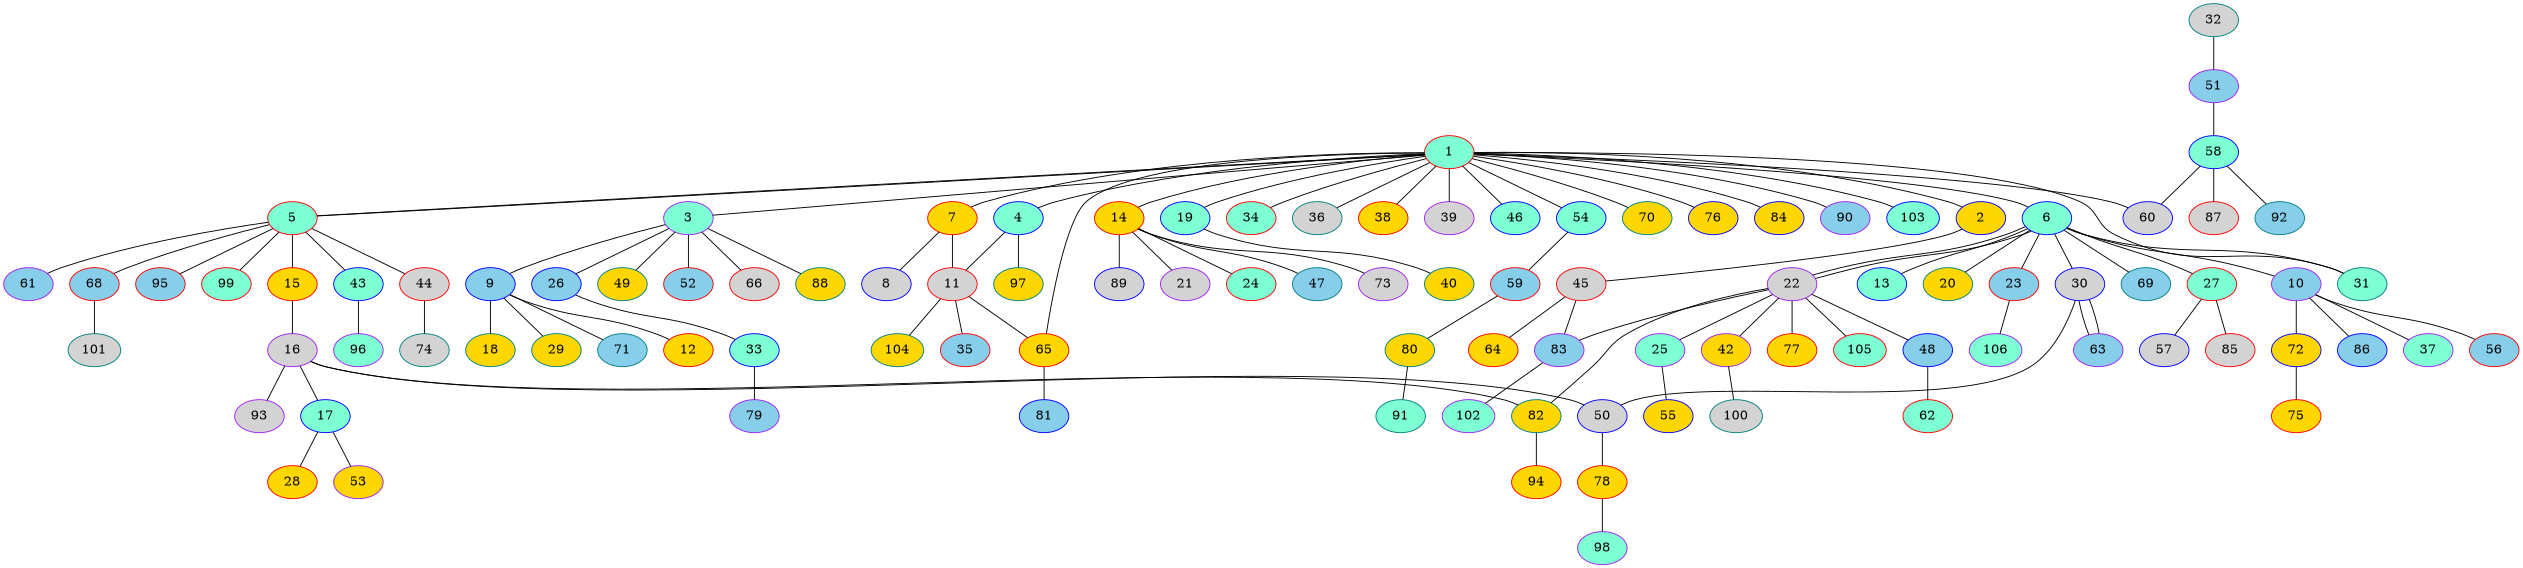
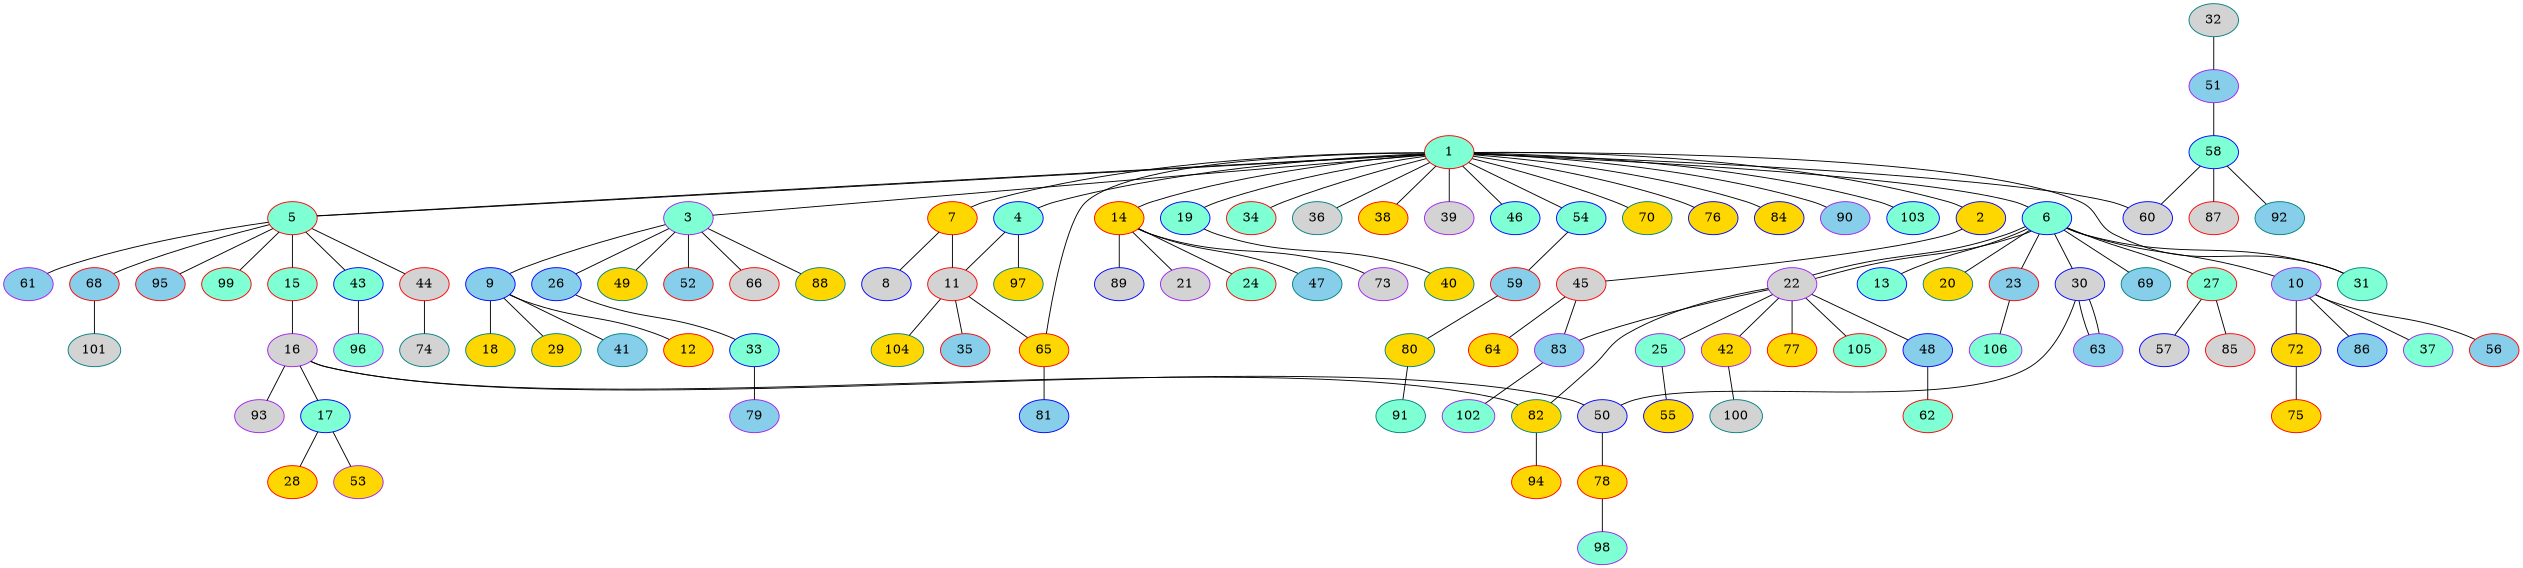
(292, 284) -> (292, 284)
(622, 350) -> (622, 350)
